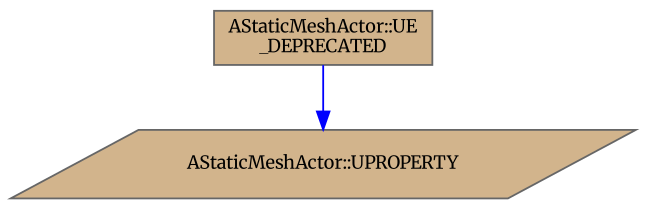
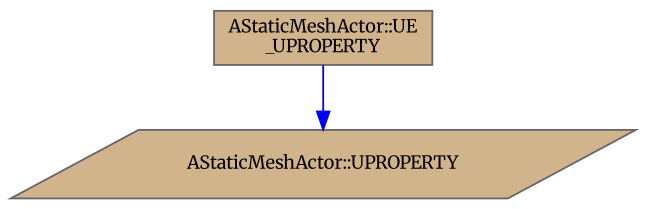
(323, 38) -> (323, 38)
